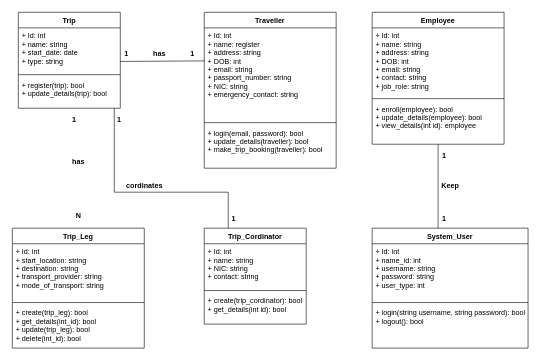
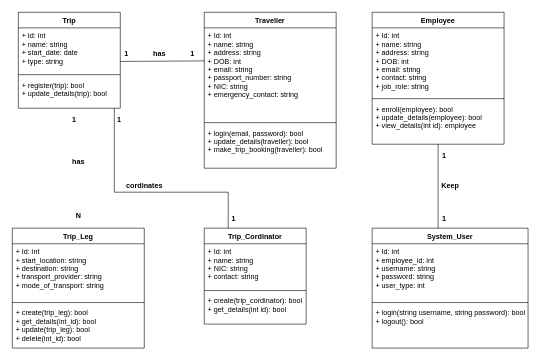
(222, 36) -> (222, 36)
(390, 252) -> (390, 252)
